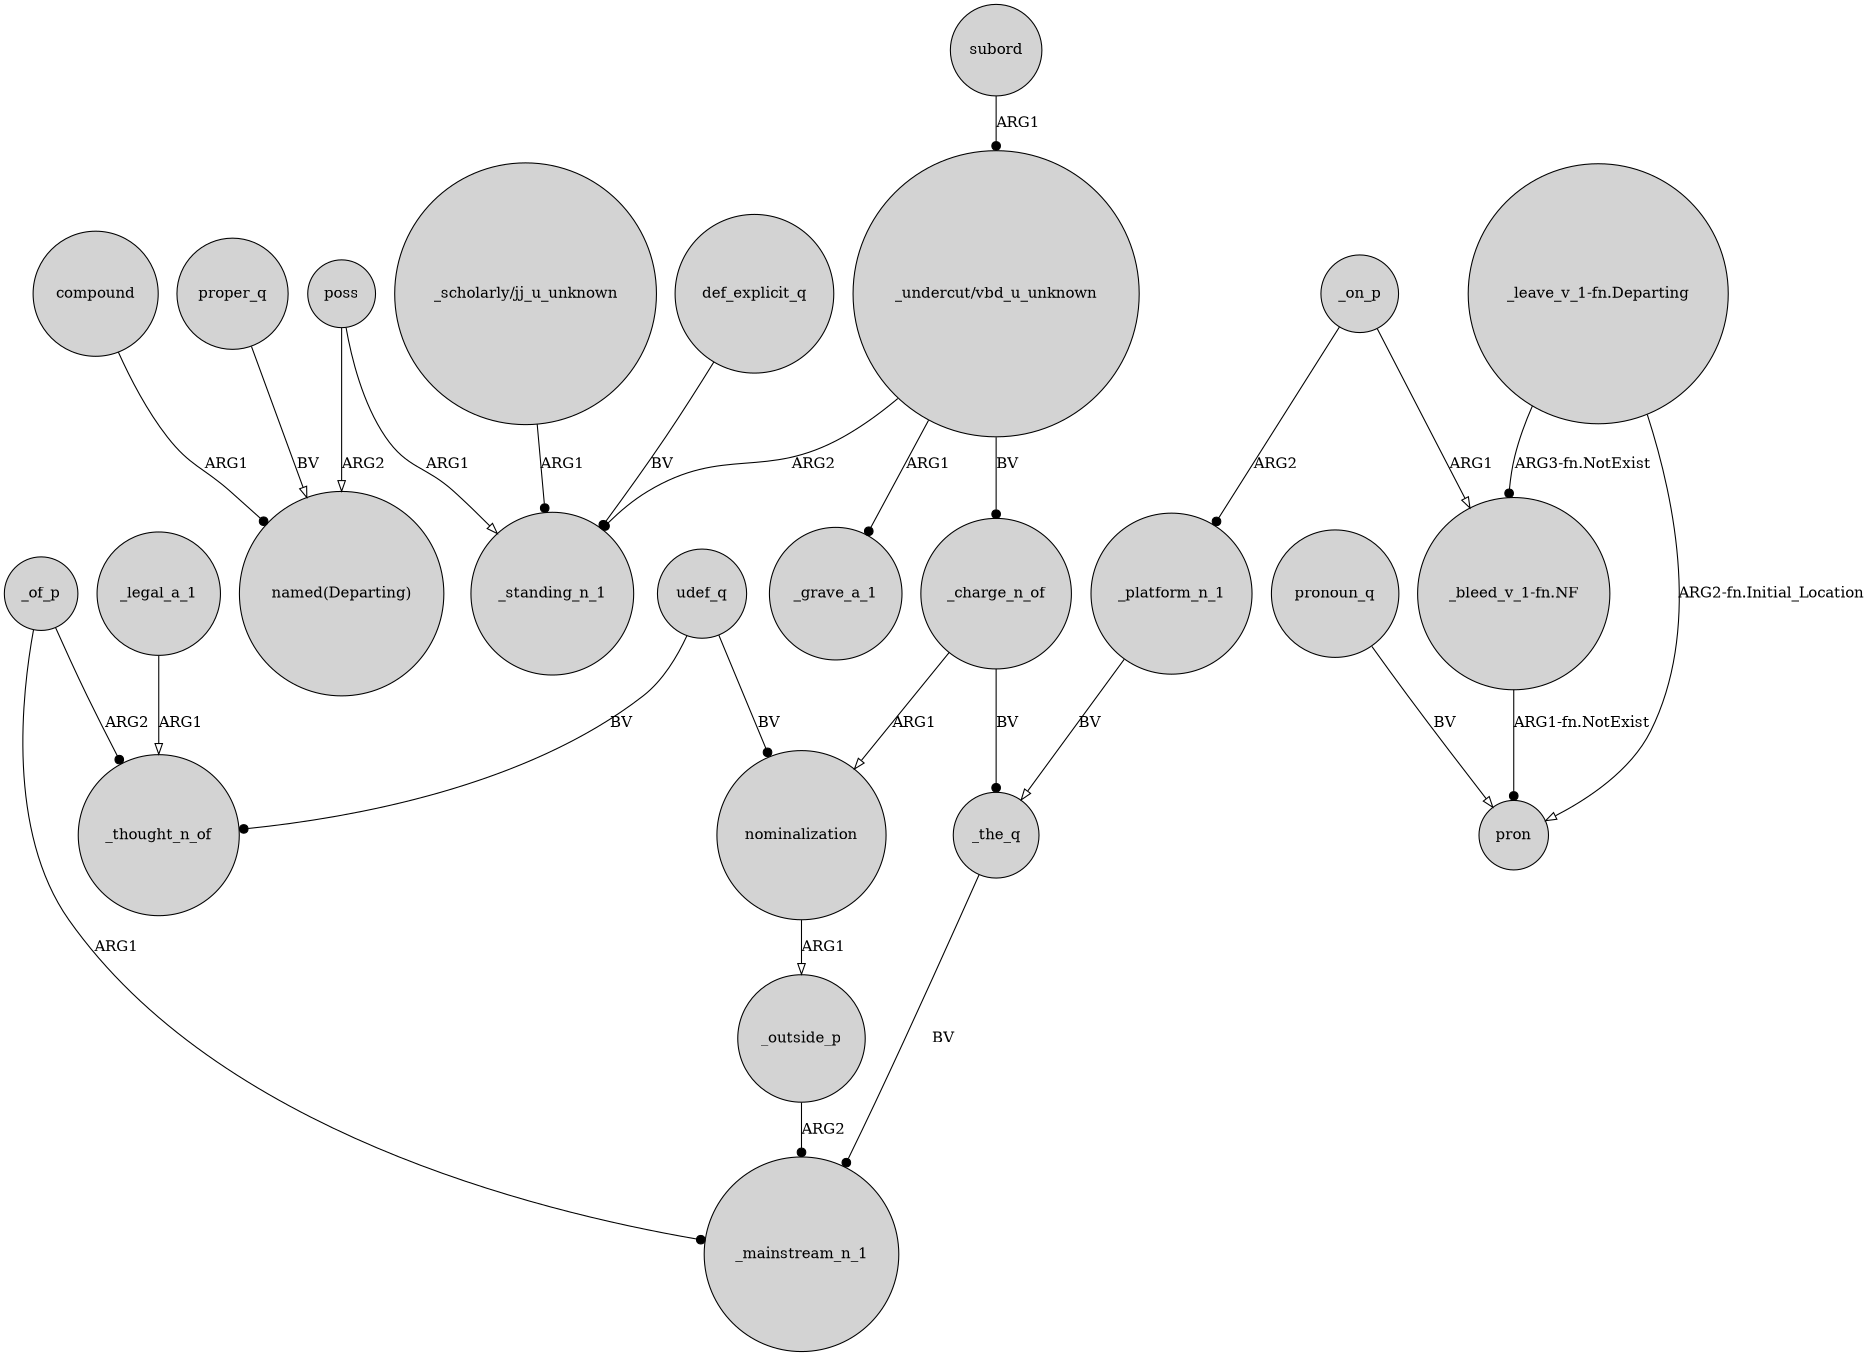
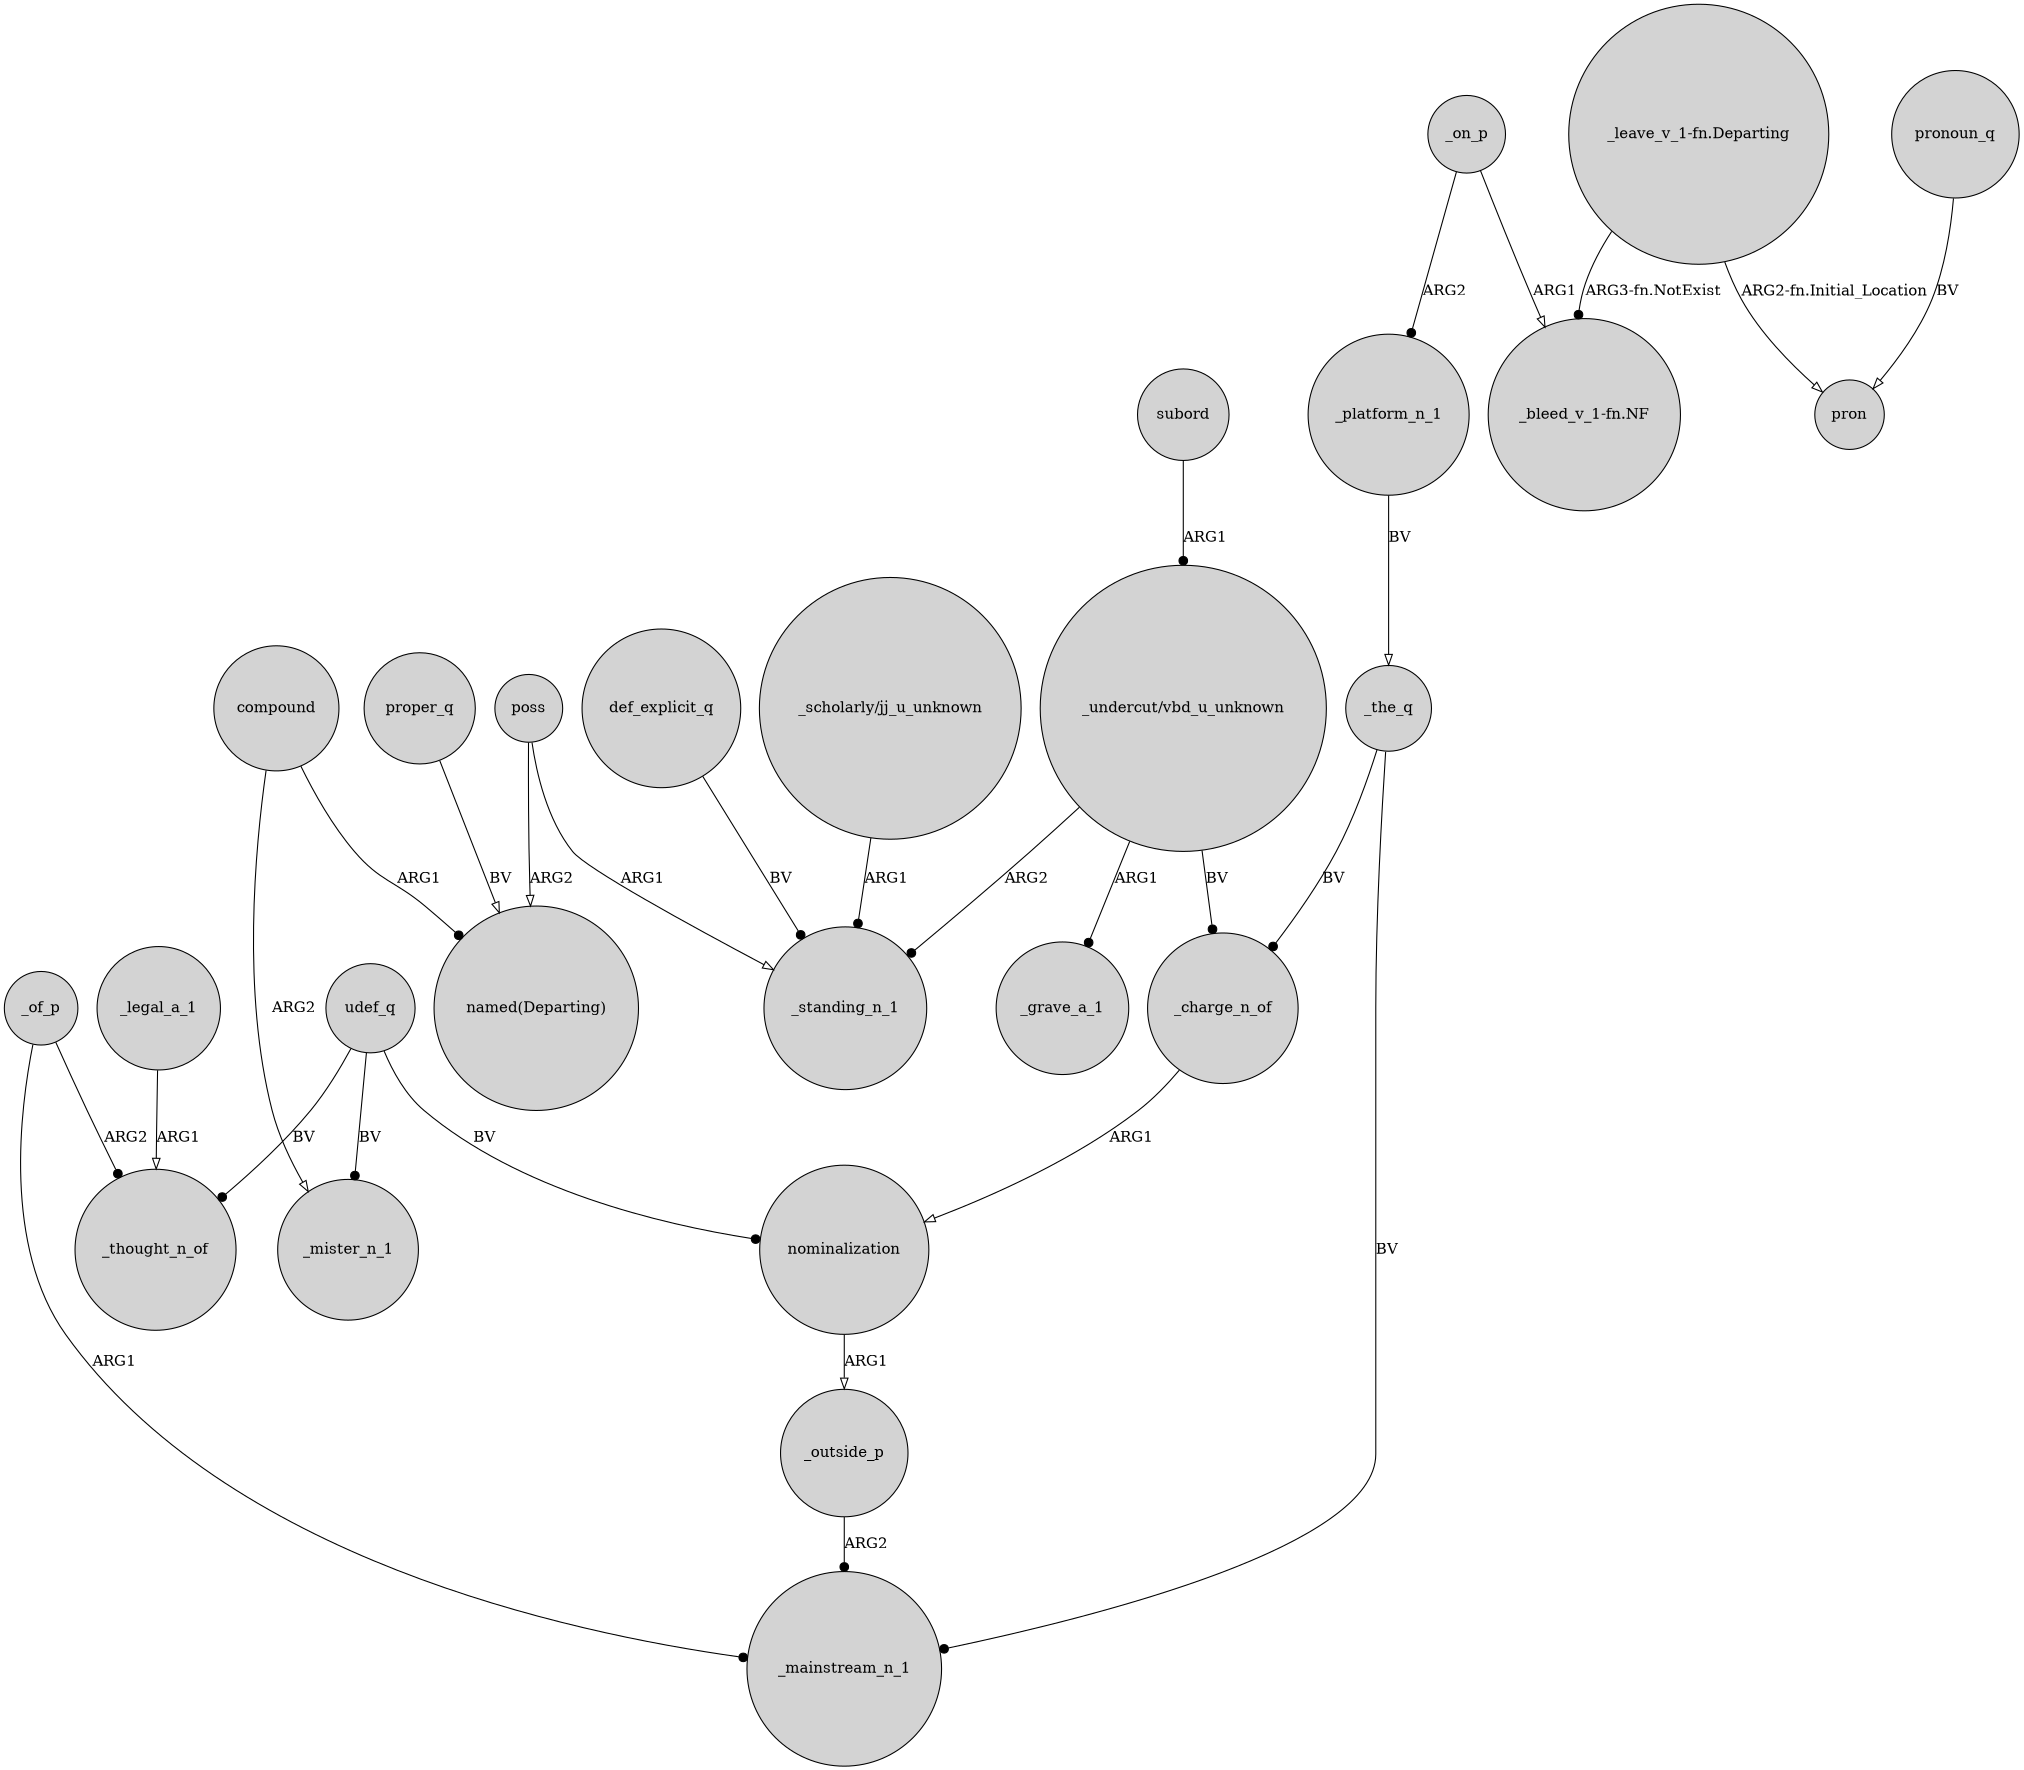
(996, 726) -> (1336, 851)
(1514, 741) -> none
none -> (348, 1250)
